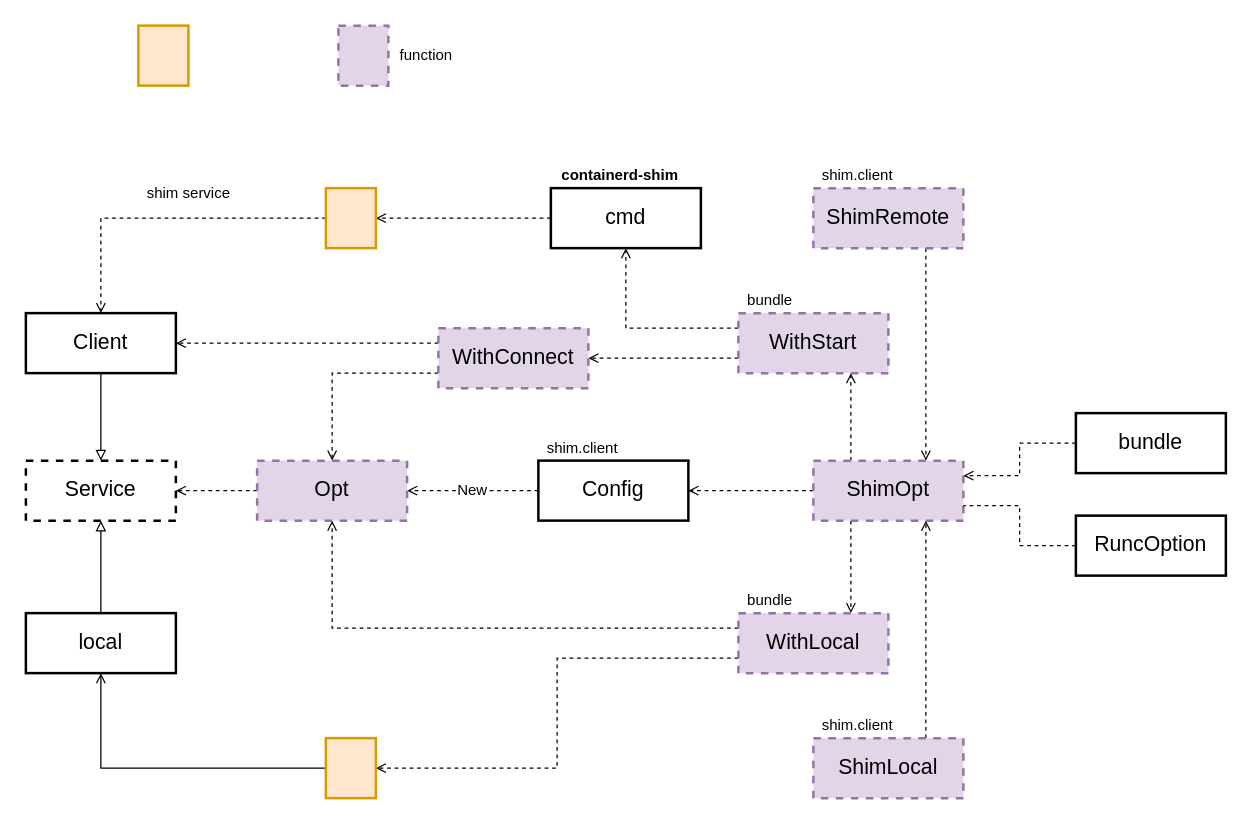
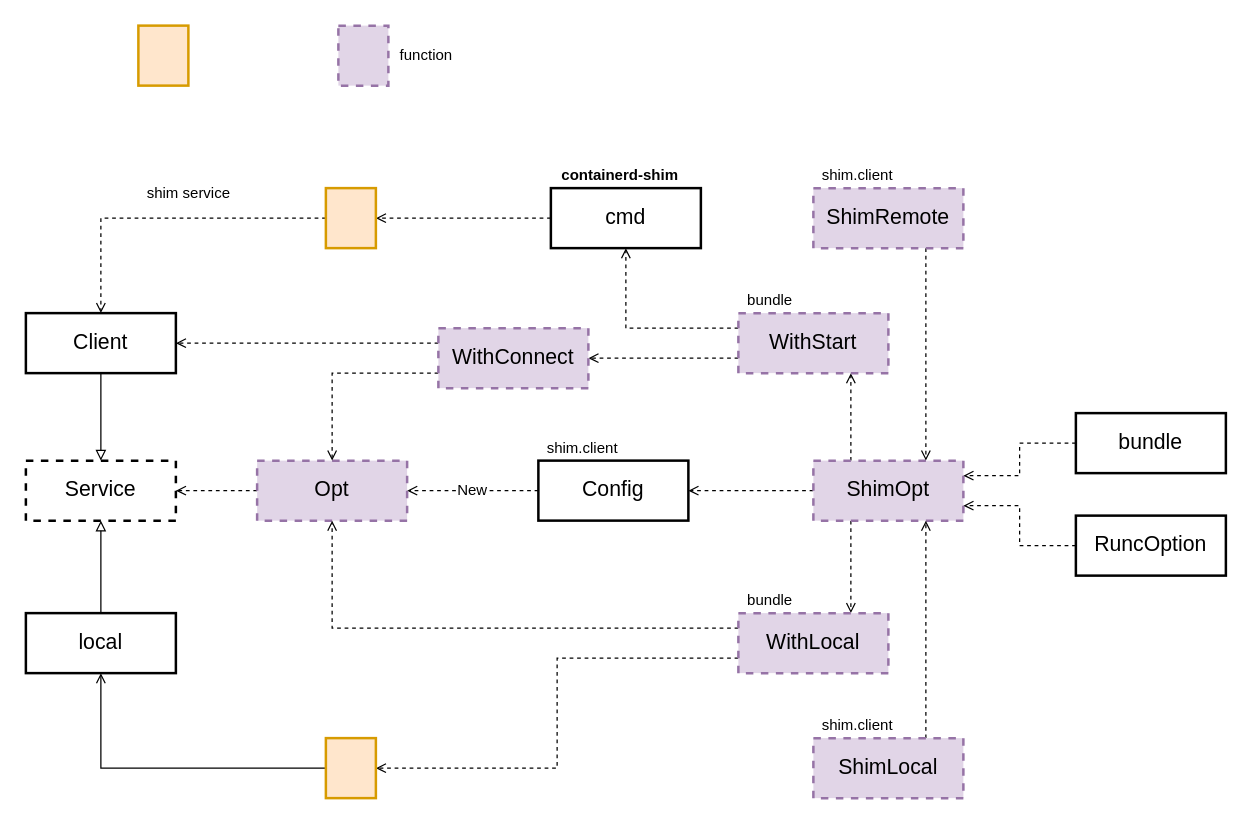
(968, 506) -> (970, 506)
